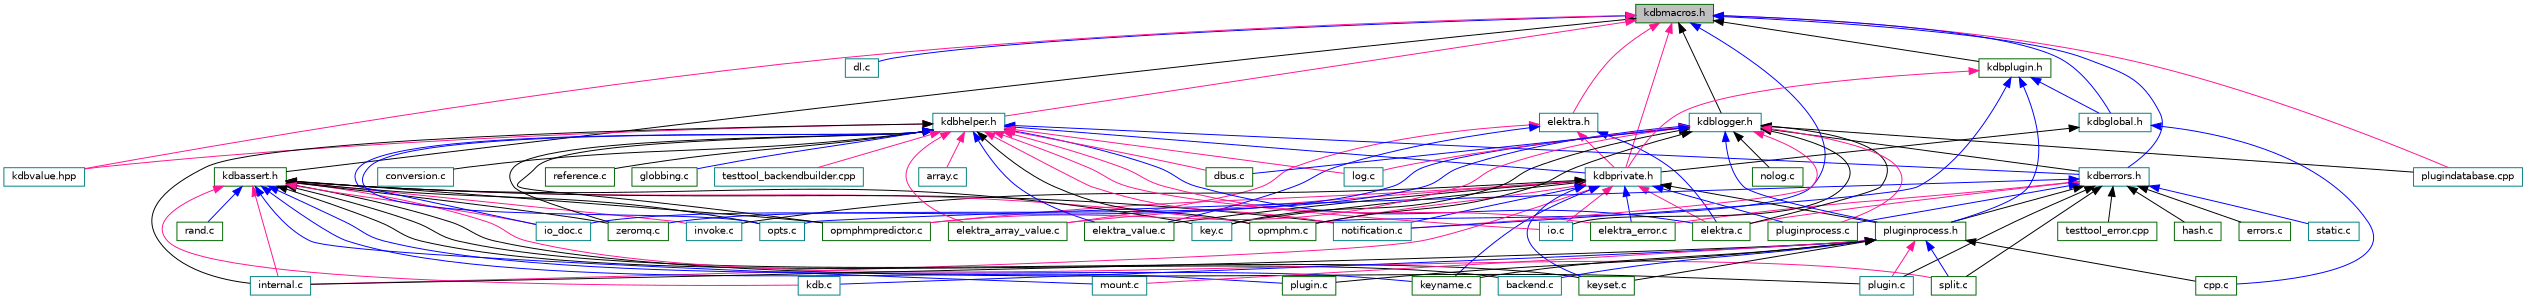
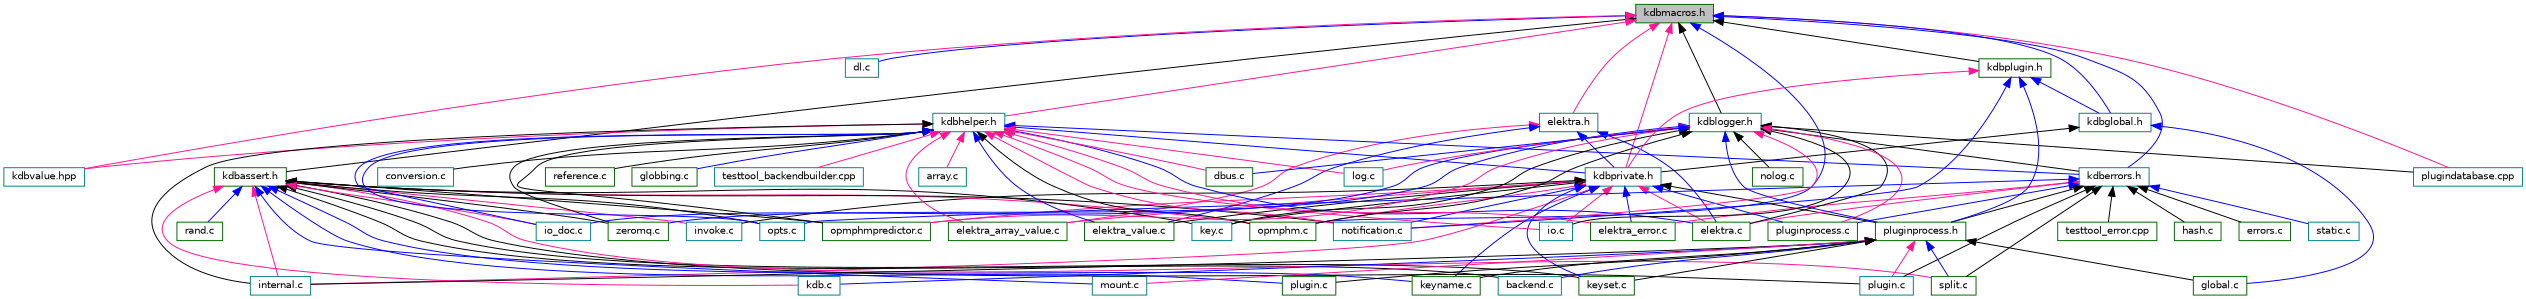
(1599, 153) -> (1599, 153)
(2216, 286) -> (2220, 286)
